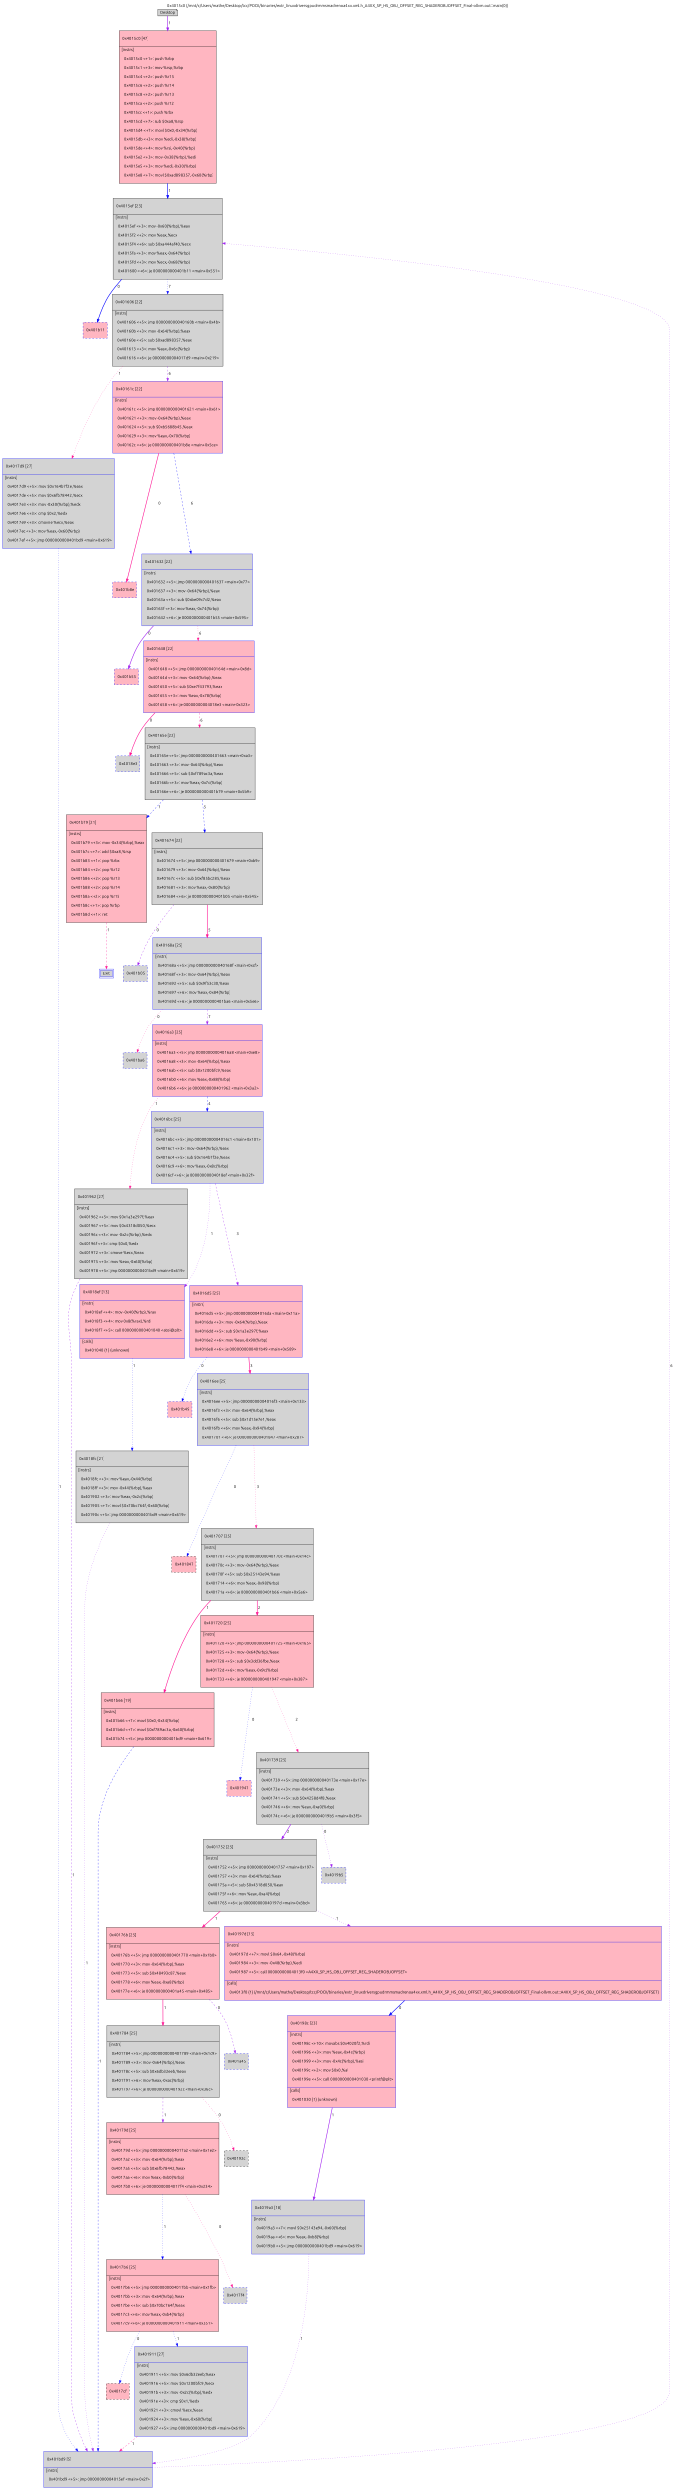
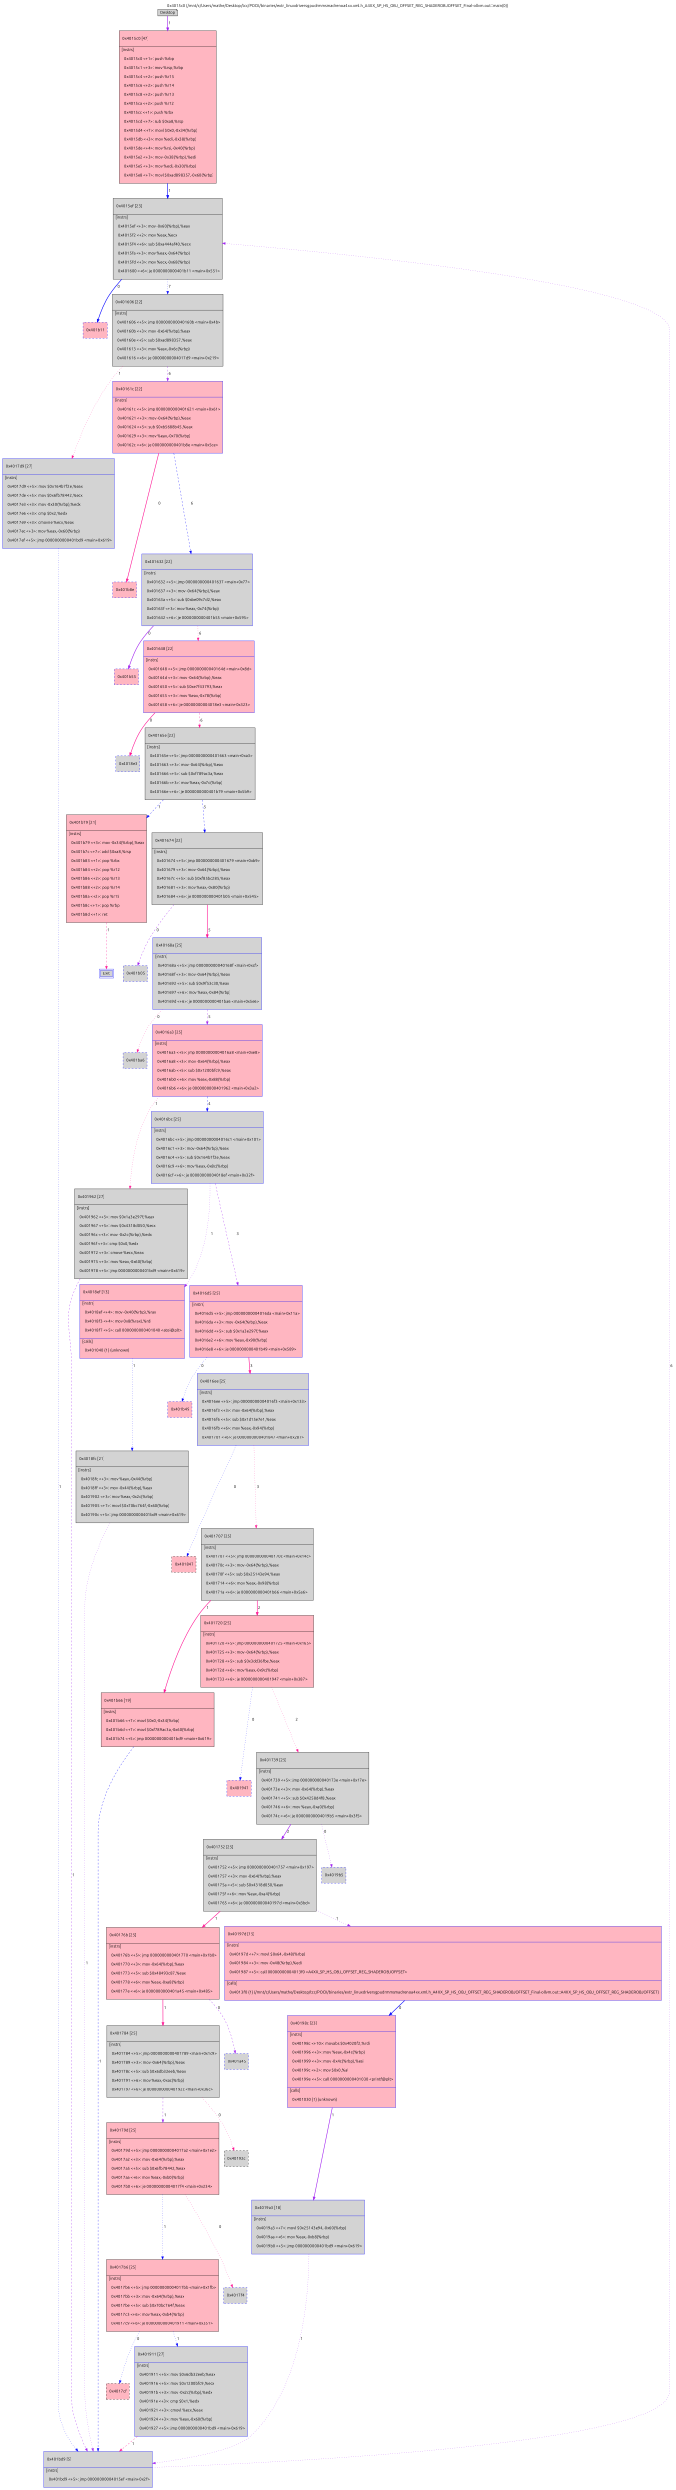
(209, 1017) -> (209, 1017)
